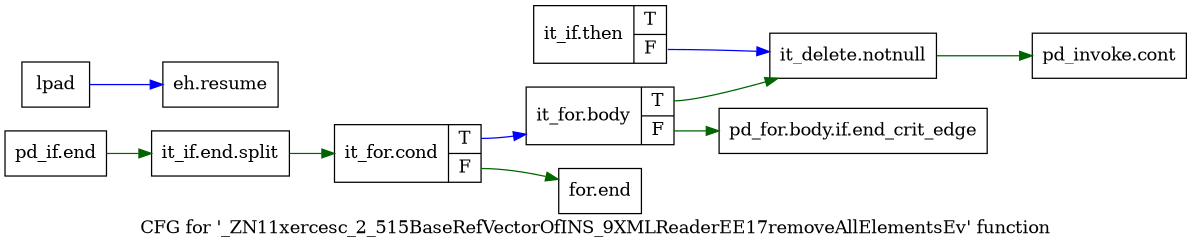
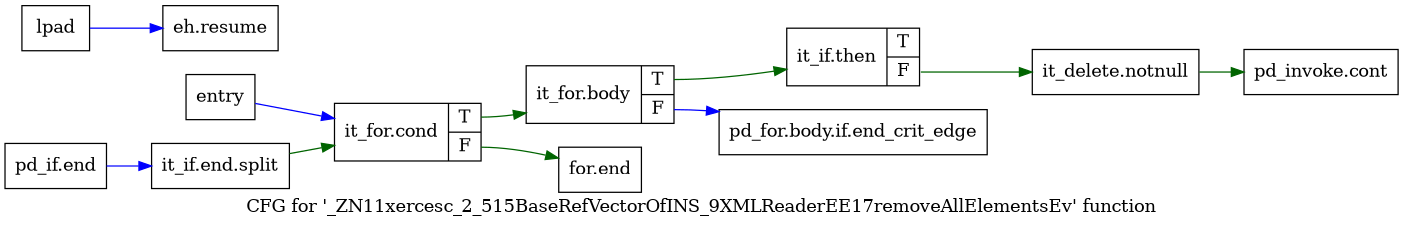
(712, 50) -> (970, 72)
(720, 93) -> (724, 77)
none -> (220, 97)
(690, 131) -> (690, 110)
(497, 138) -> (497, 117)
(123, 153) -> (123, 166)
